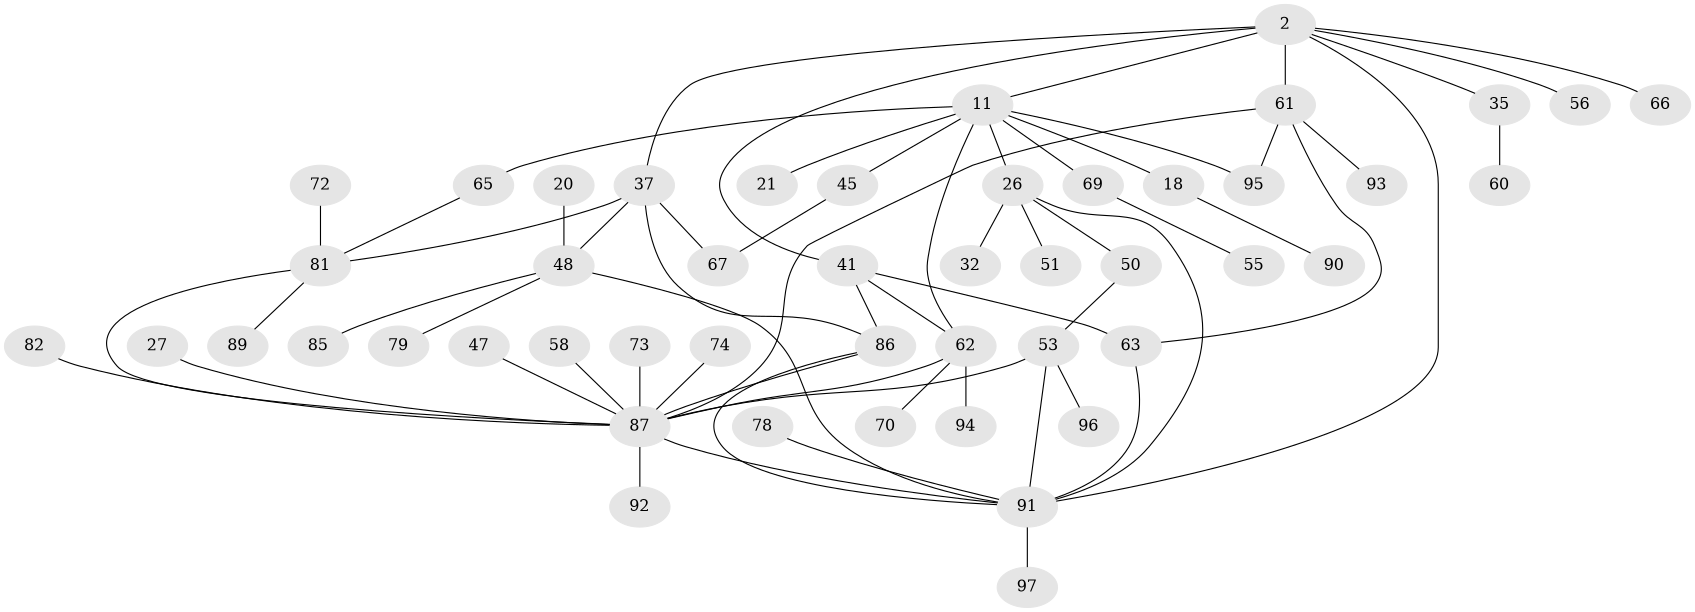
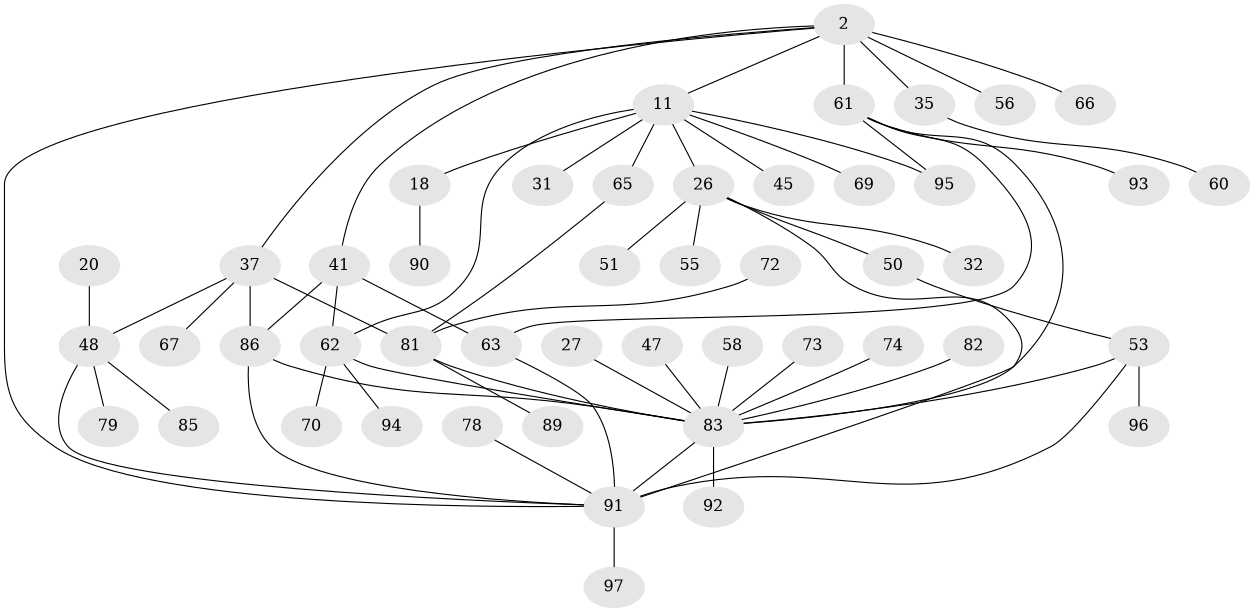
(767, 185) -> (543, 185)
(783, 226) -> none
(1174, 226) -> (697, 225)
(640, 427) -> (714, 427)
